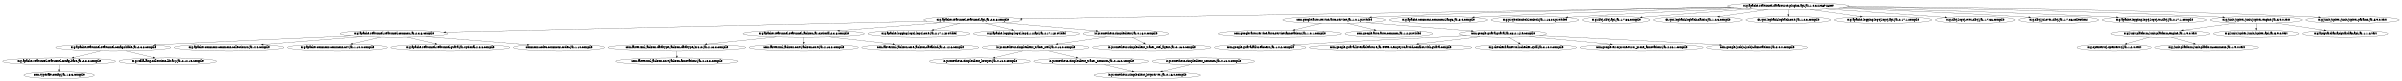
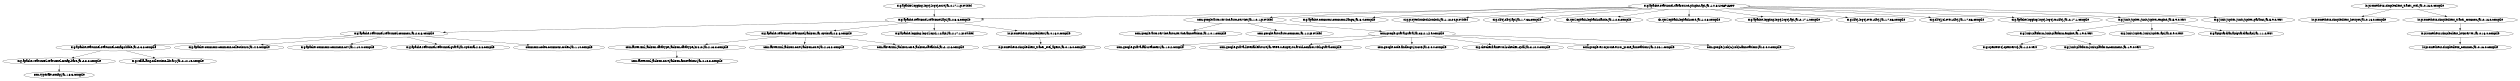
(2058, 20) -> (1957, 20)
(947, 27) -> (934, 12)
(1082, 40) -> none
none -> (1412, 48)
(1176, 68) -> (2460, 40)
